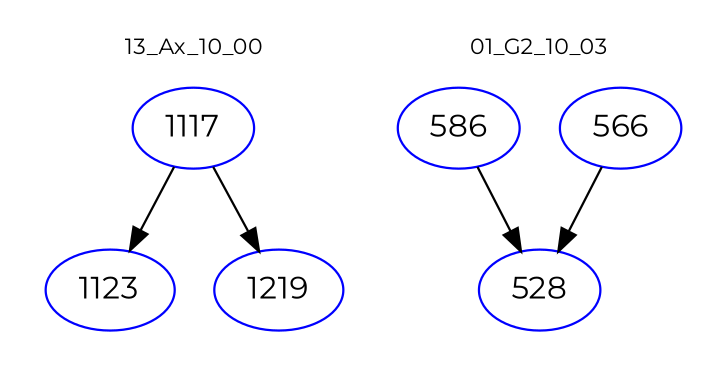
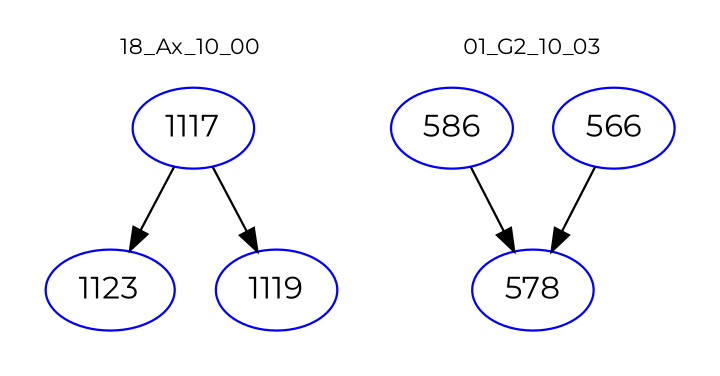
(195, 48) -> (191, 48)
(279, 290) -> (277, 290)
(540, 290) -> (533, 290)
